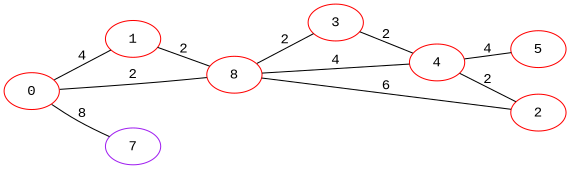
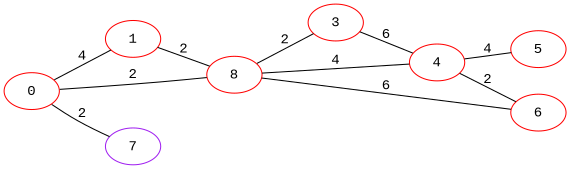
(386, 34) -> (386, 34)
(82, 113) -> (82, 113)
(538, 113) -> (538, 113)
